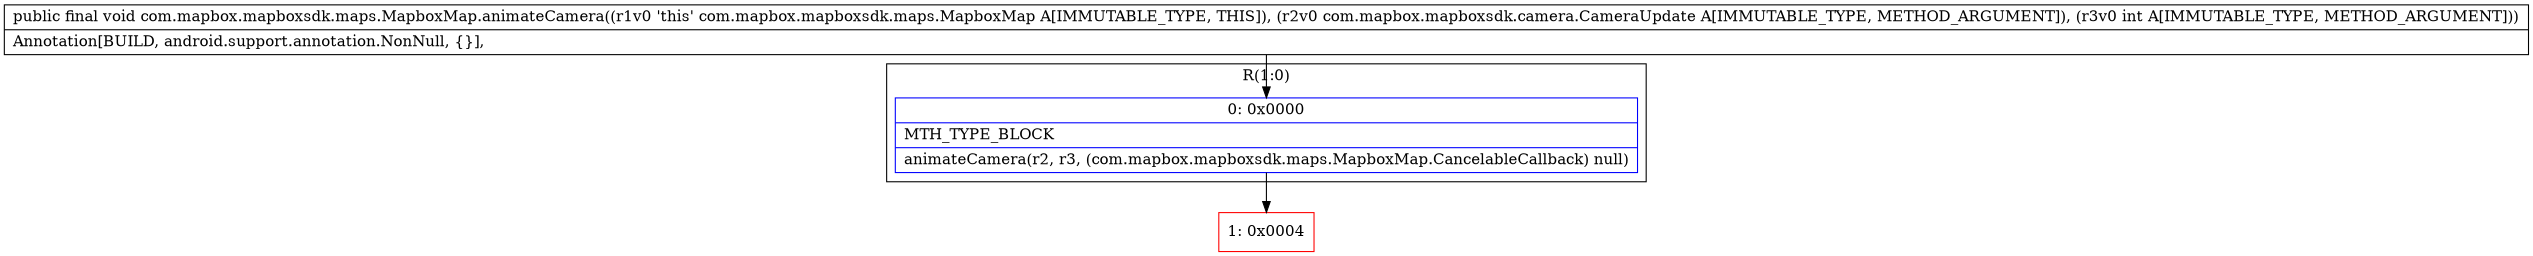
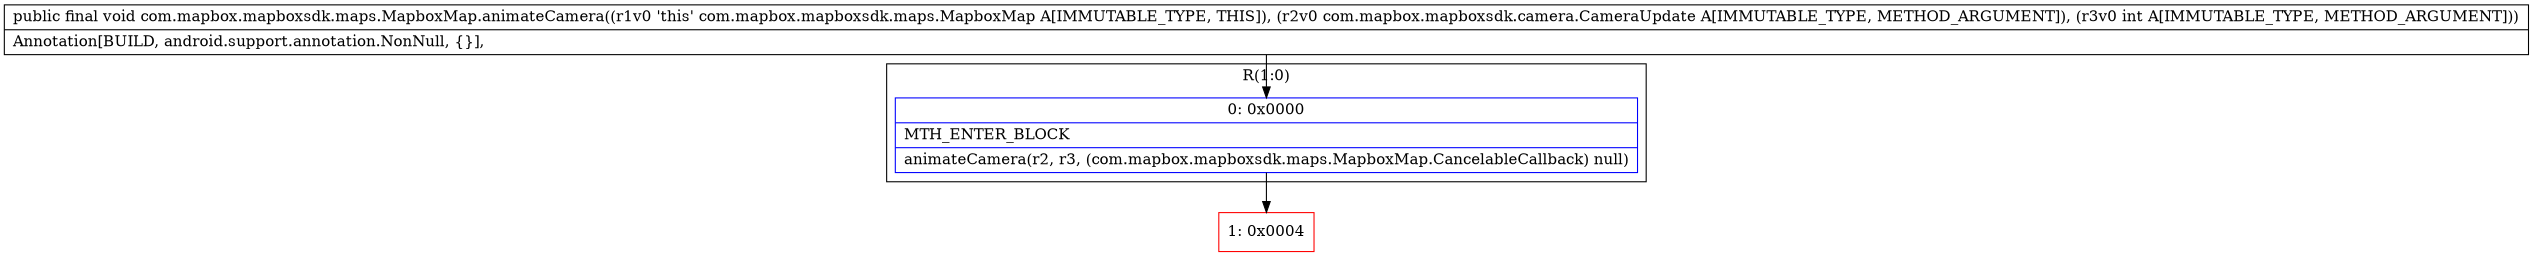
(979, 135) -> (987, 135)
